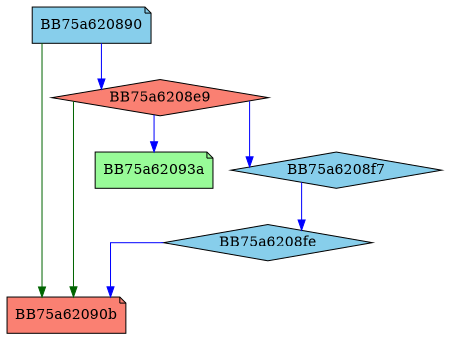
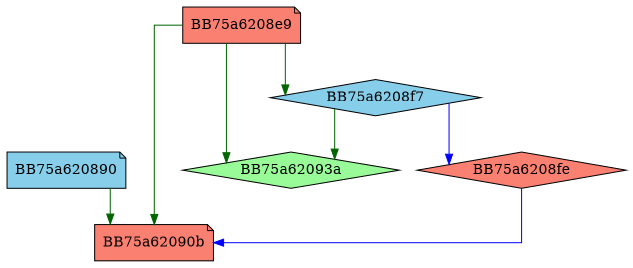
(101, 61) -> none
(160, 98) -> (242, 25)
(154, 128) -> (226, 98)
(250, 129) -> (285, 64)
none -> (335, 129)
(154, 170) -> (291, 170)
(268, 243) -> (522, 170)
